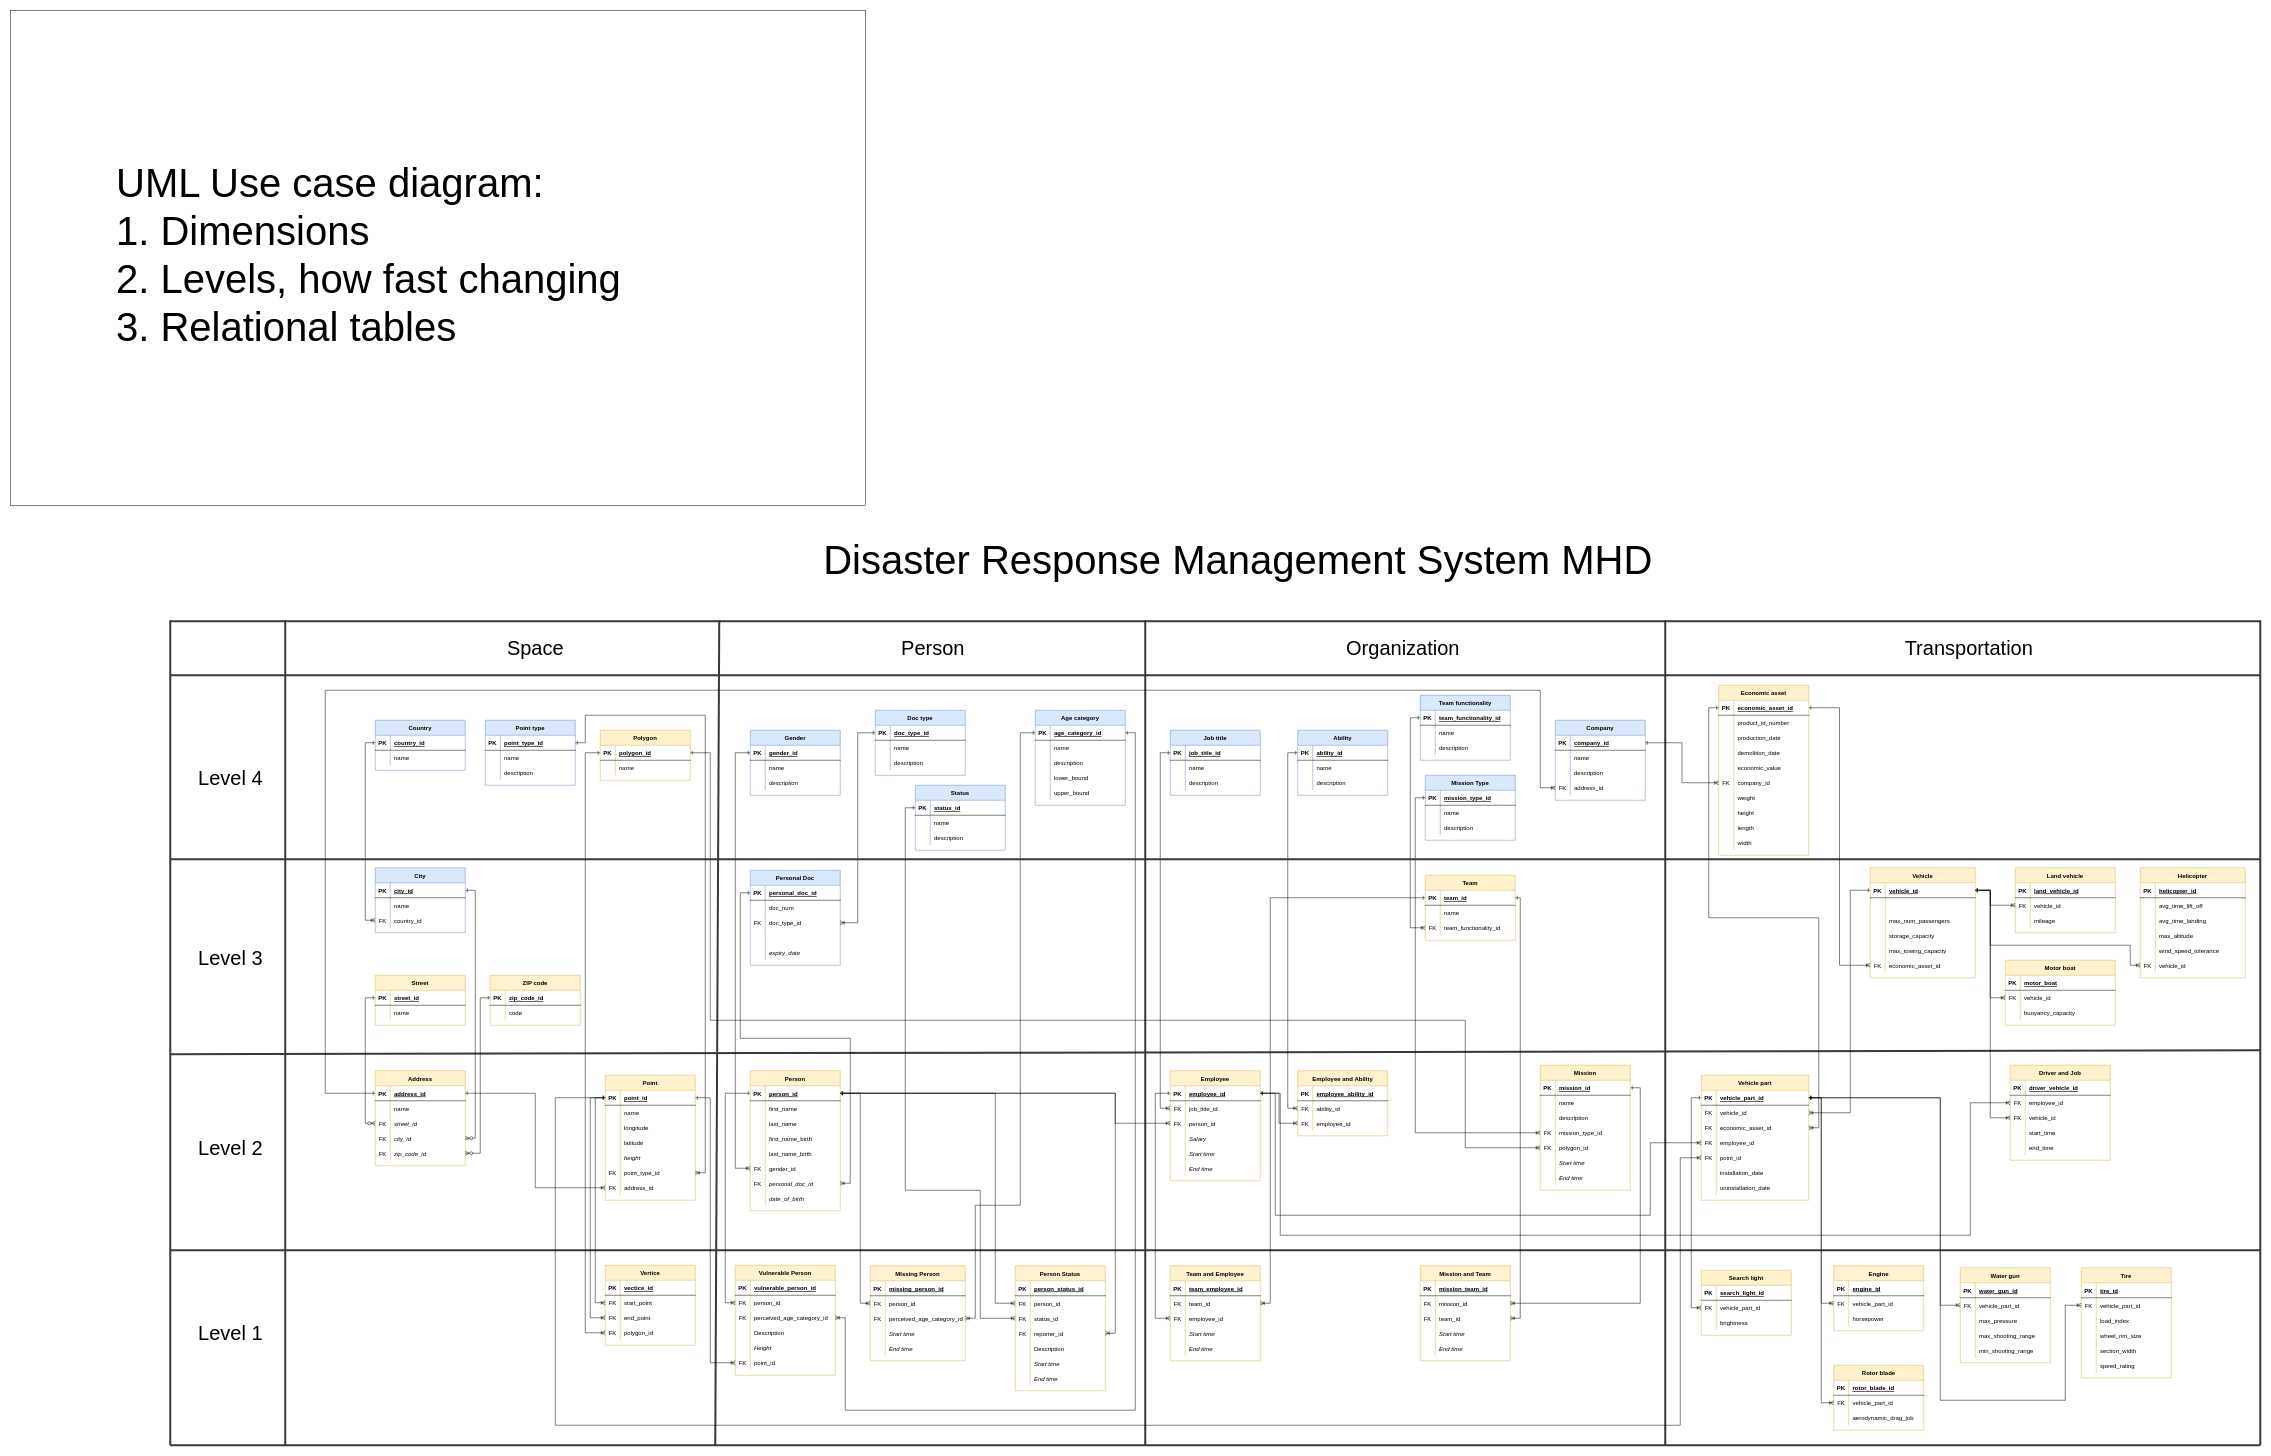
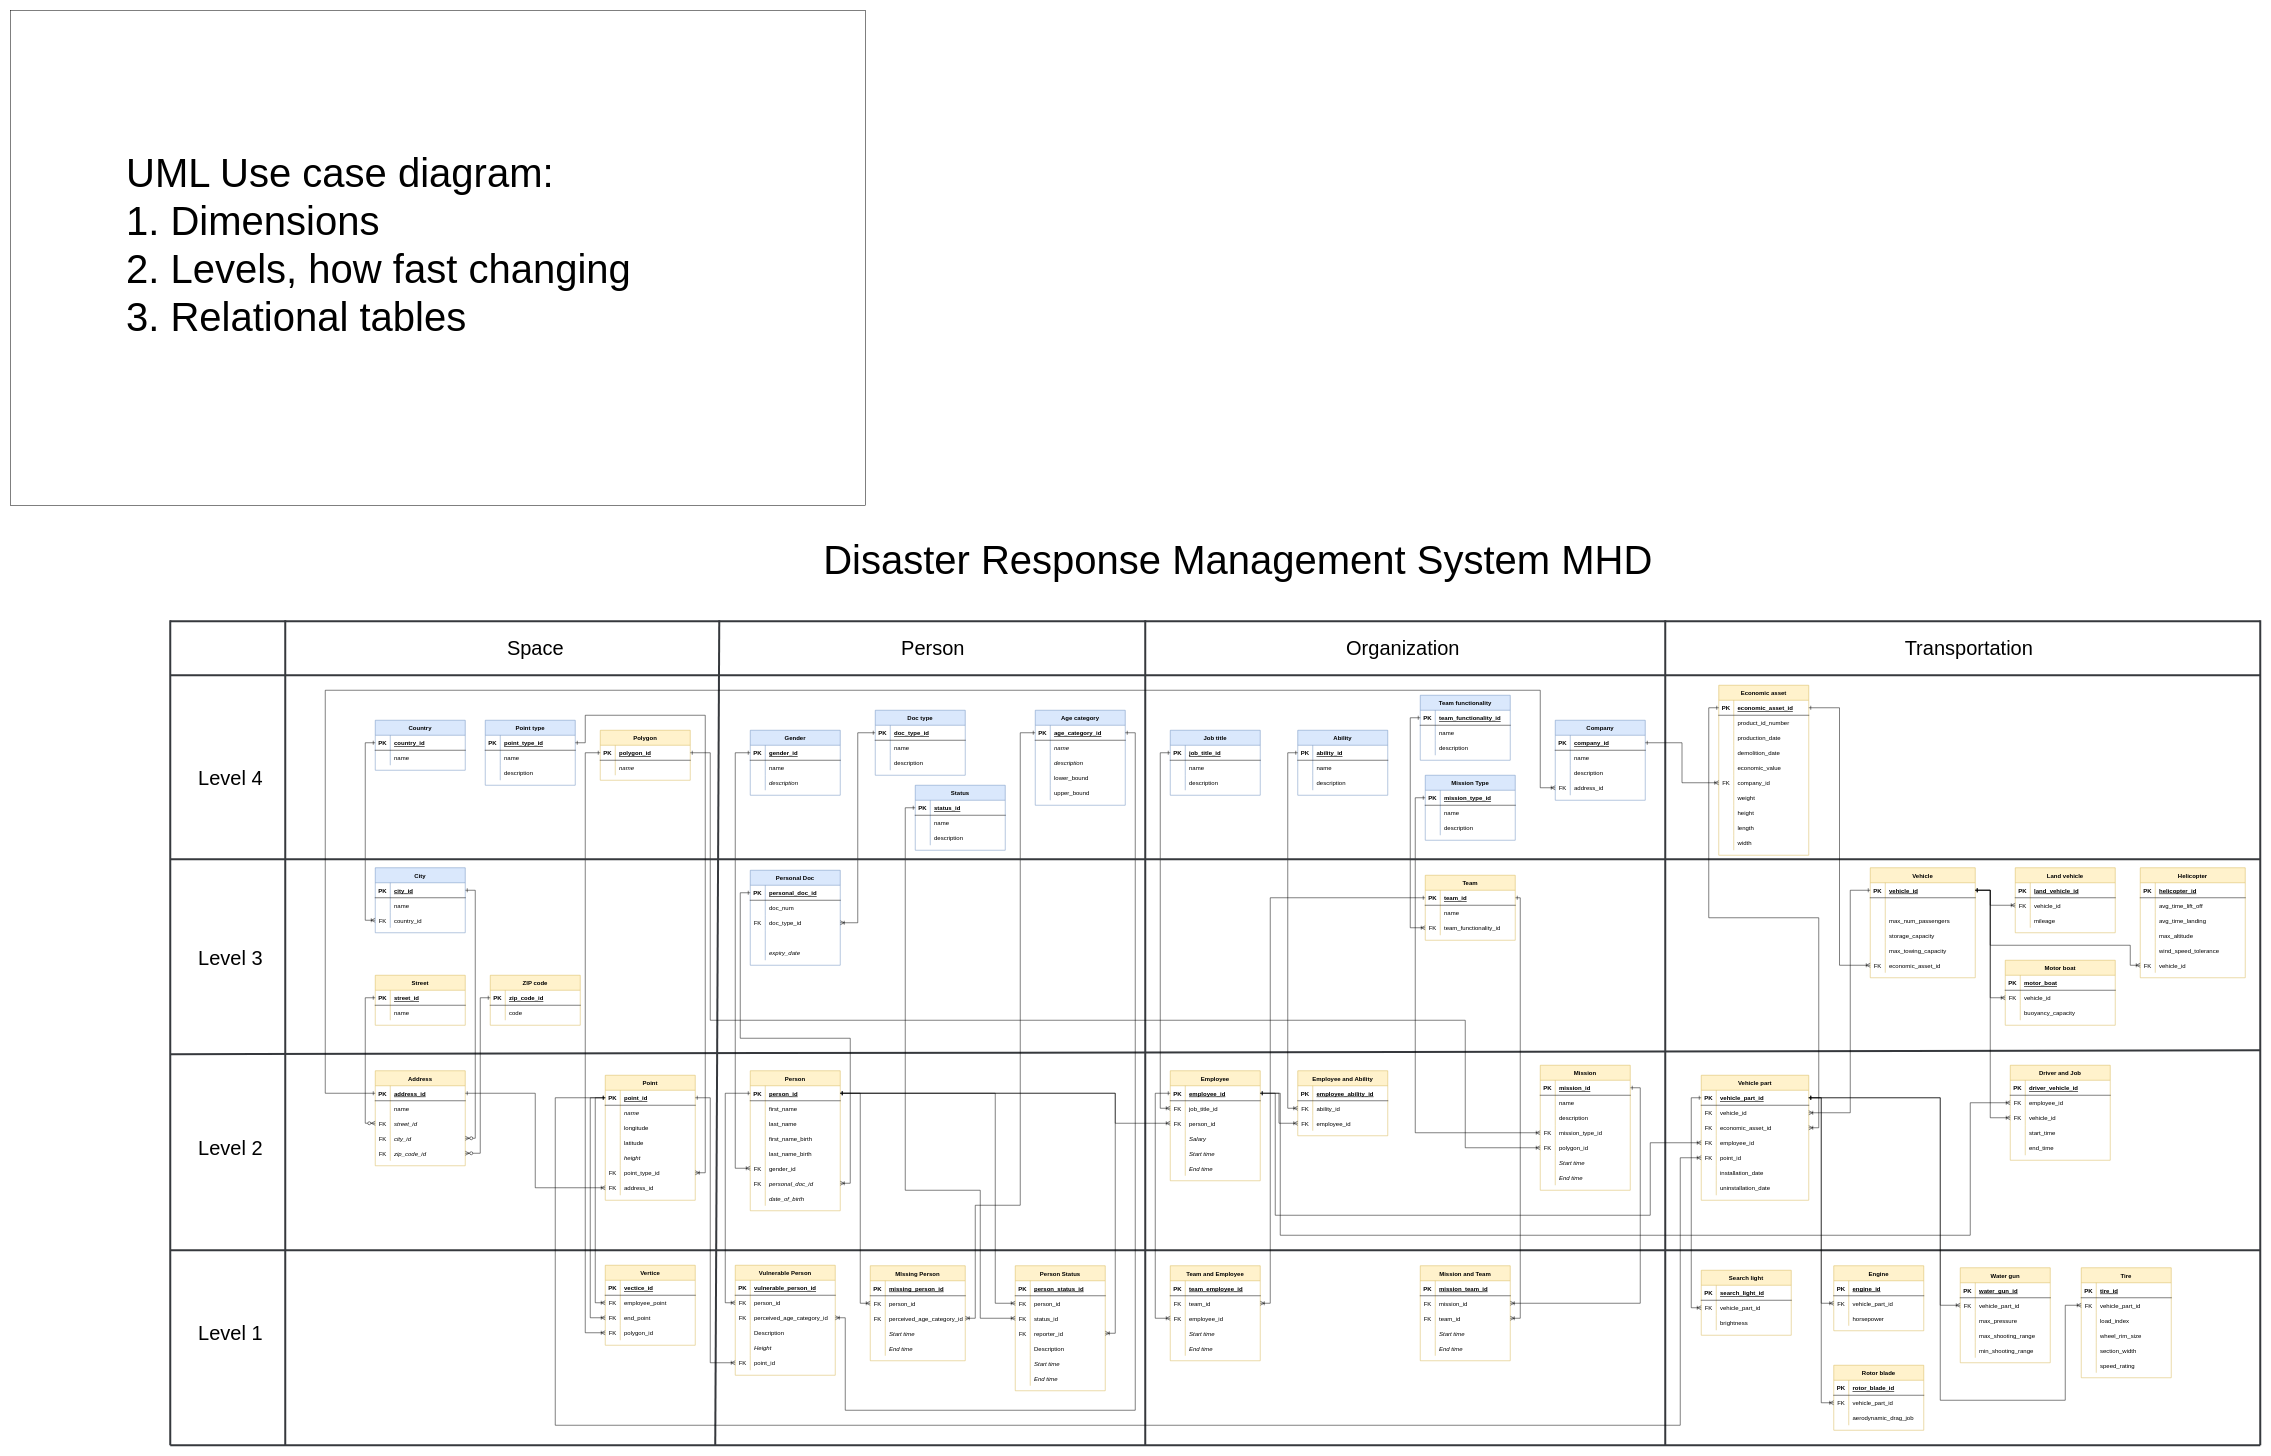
(393, 255) -> (403, 245)
(642, 1303) -> (646, 1303)
